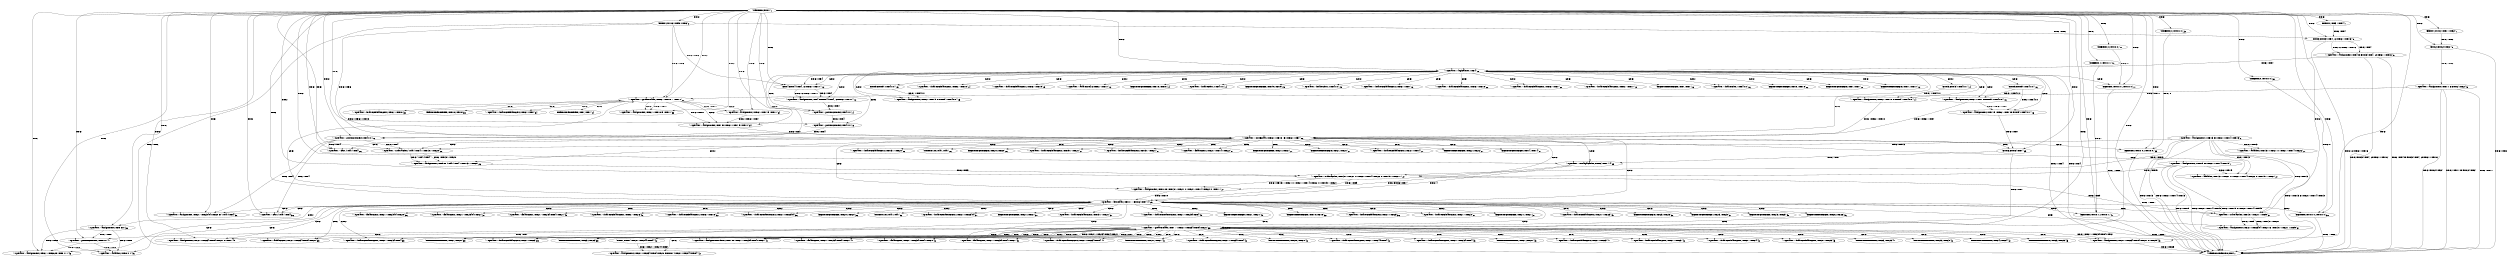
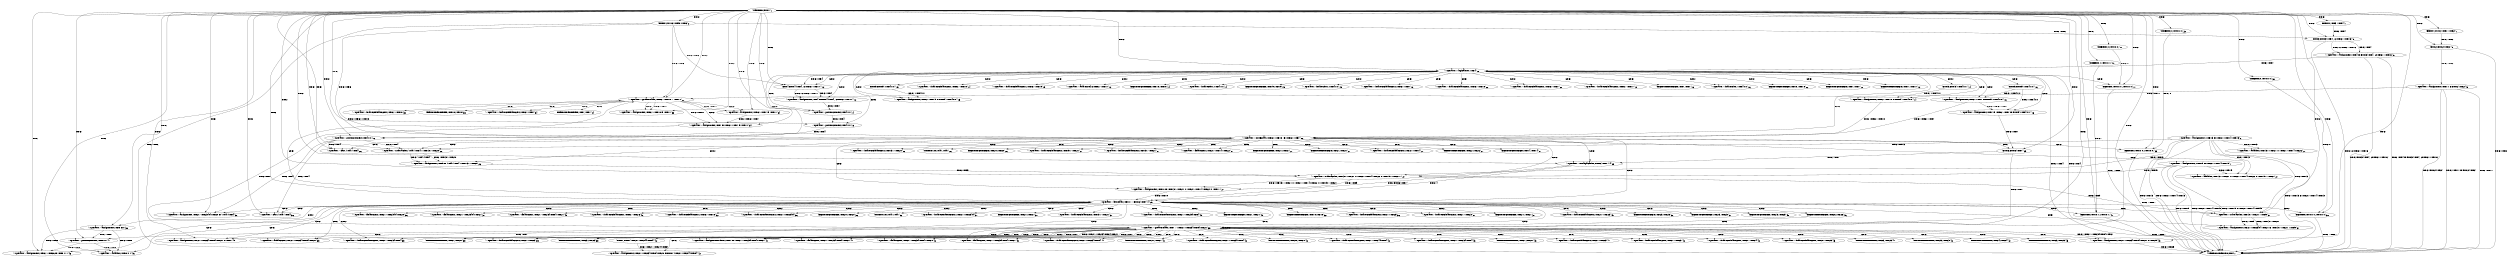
(983, 137) -> (361, 224)
